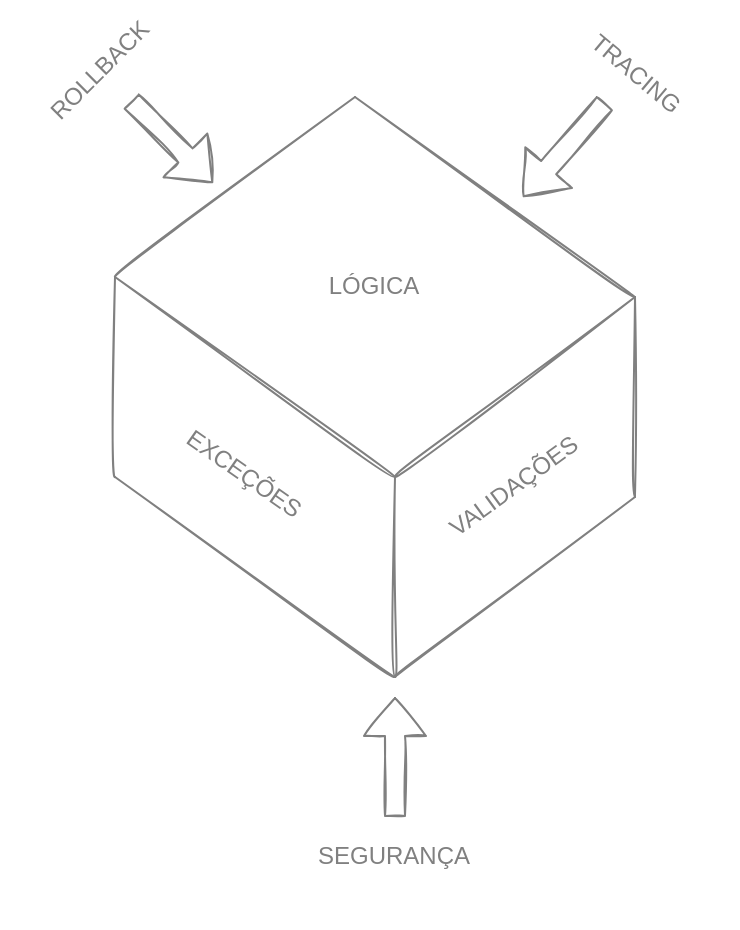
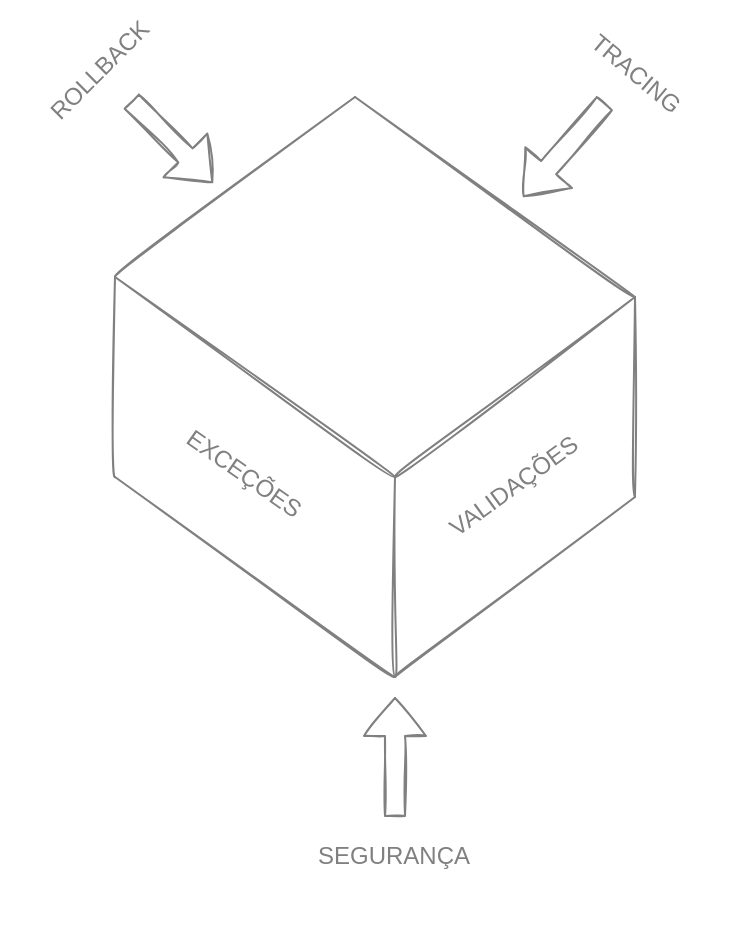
(375, 287) -> none
